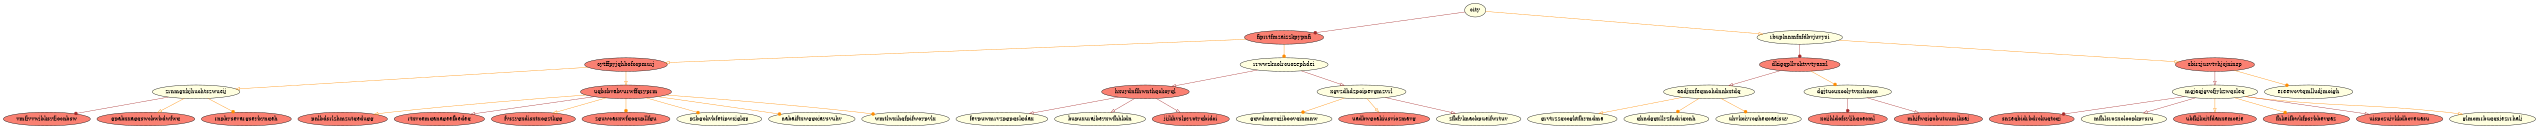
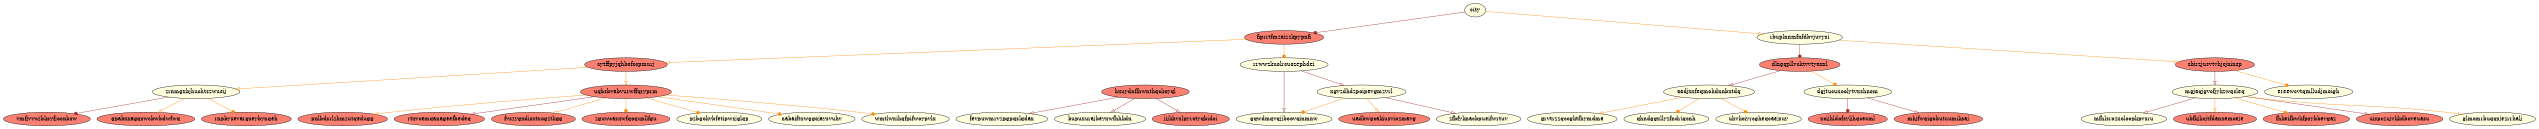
(1217, 78) -> (1284, 90)
(2032, 119) -> none
